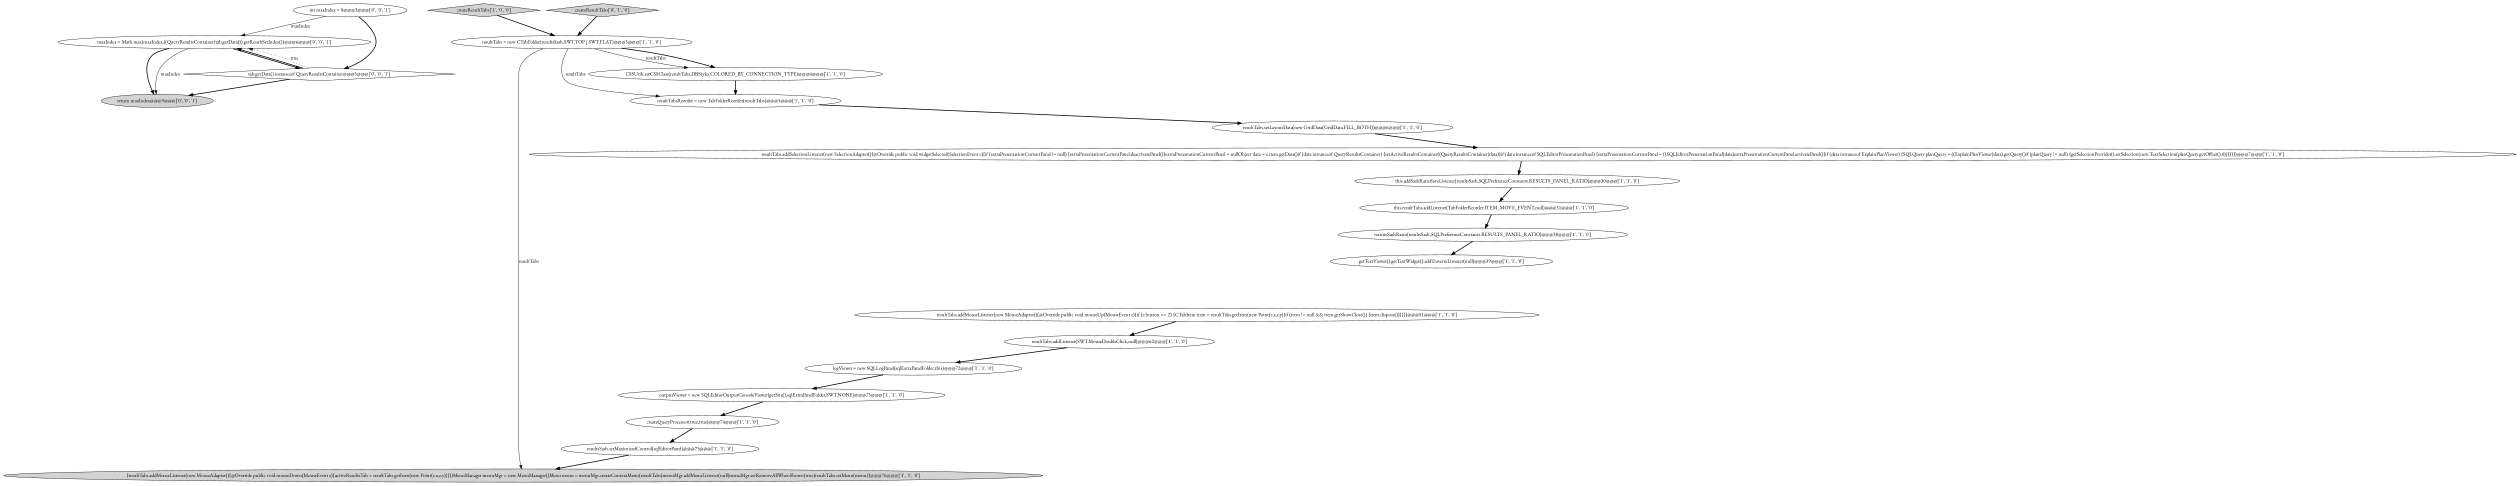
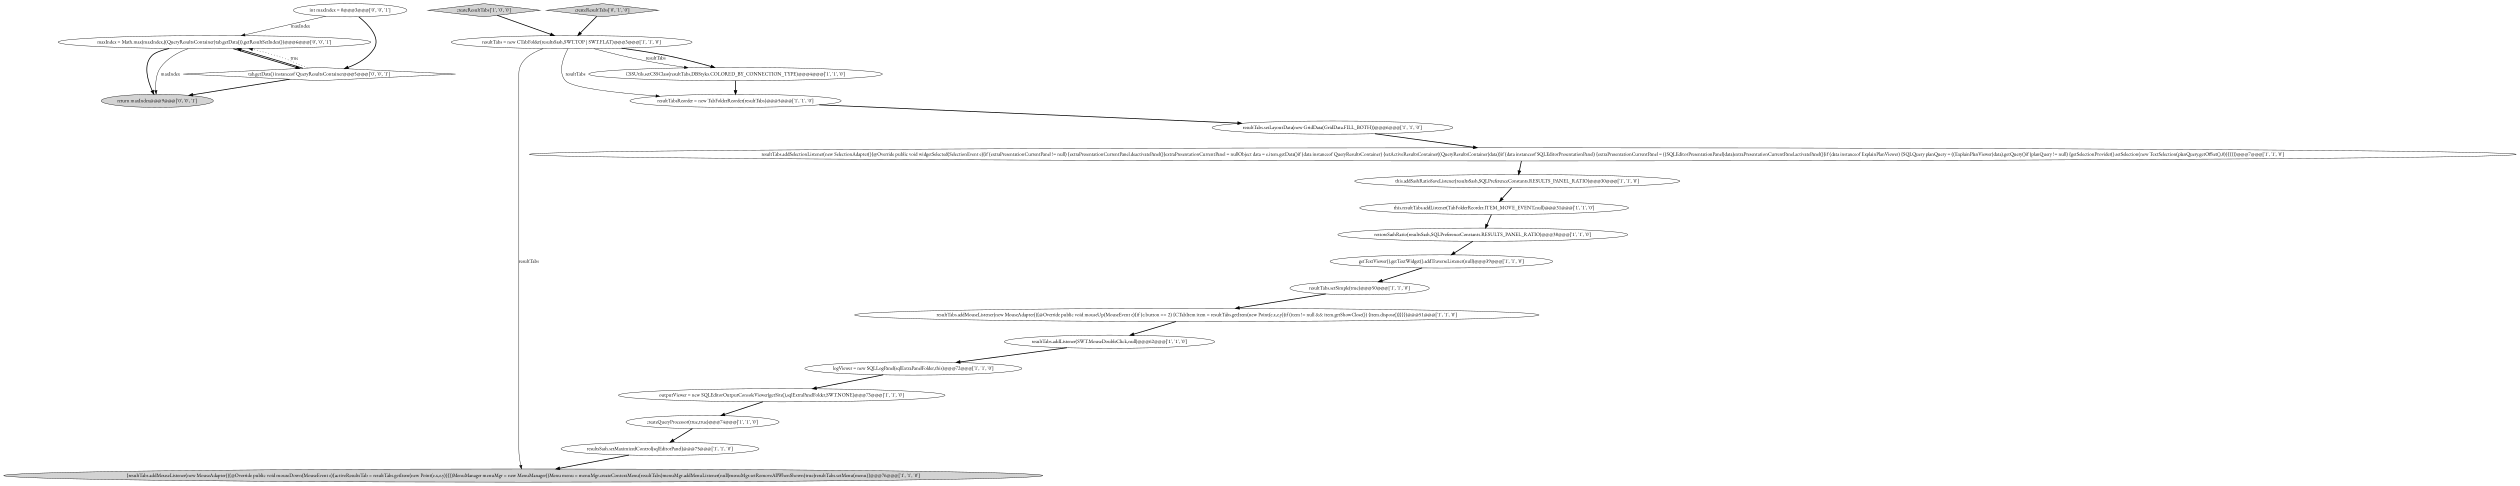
none -> (1360, 288)
